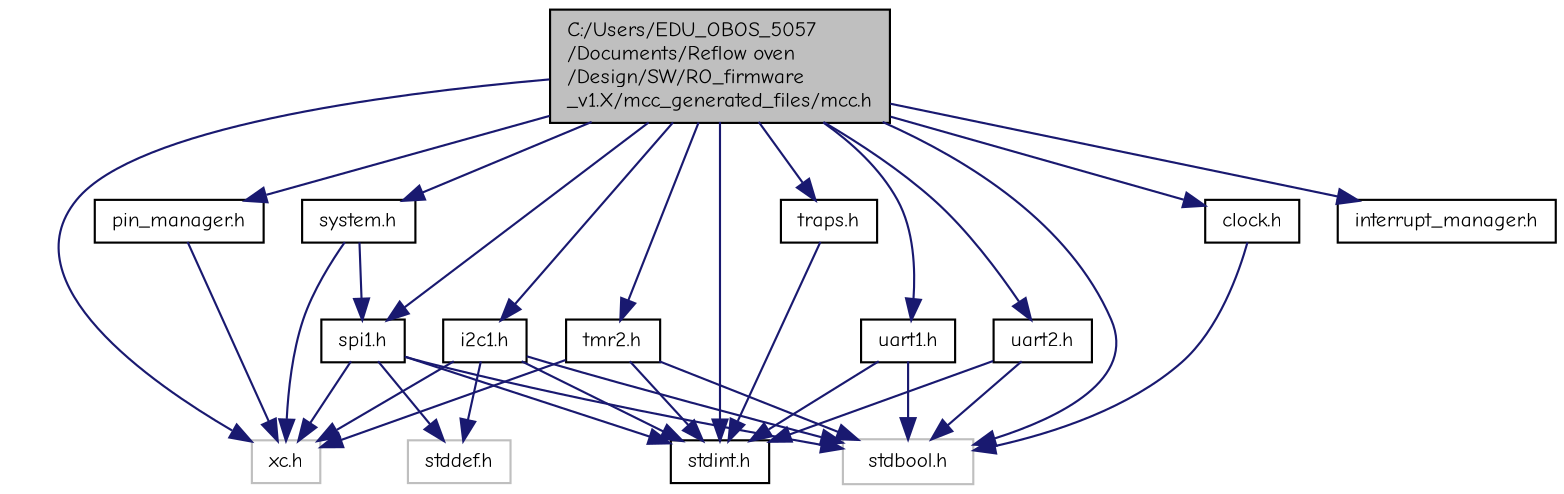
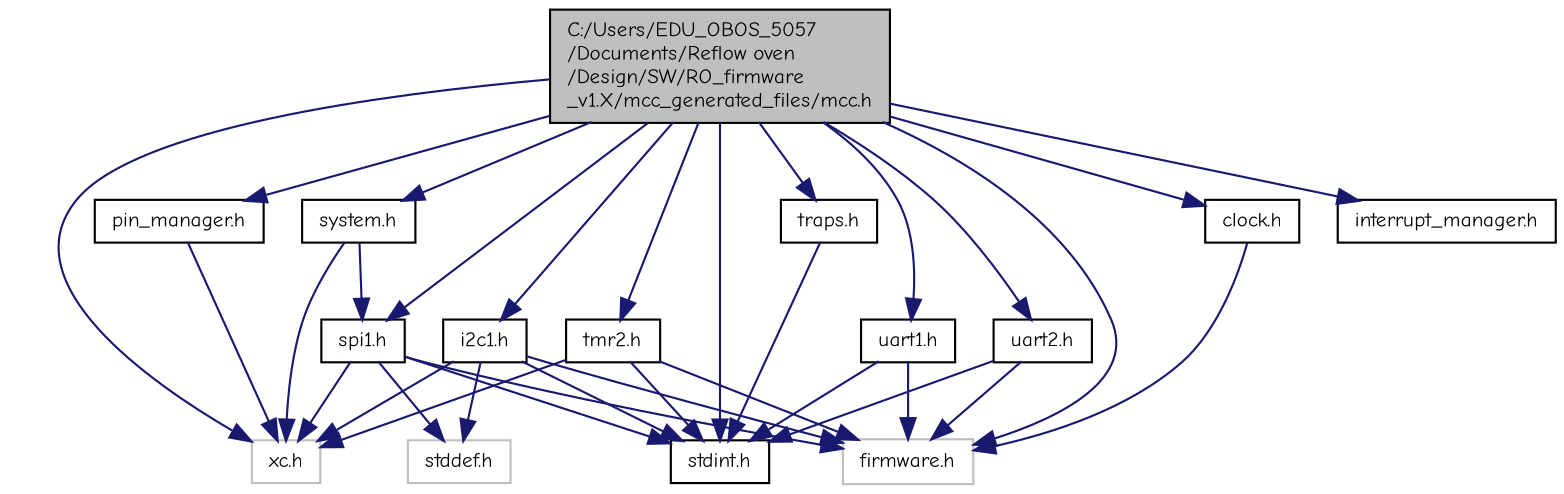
(908, 462) -> (908, 462)
